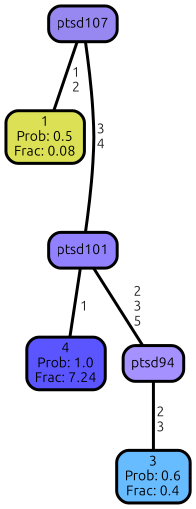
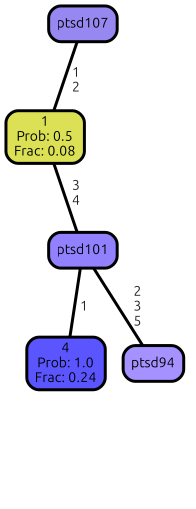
(94, 137) -> (65, 198)
(66, 363) -> (66, 363)
(153, 477) -> none
